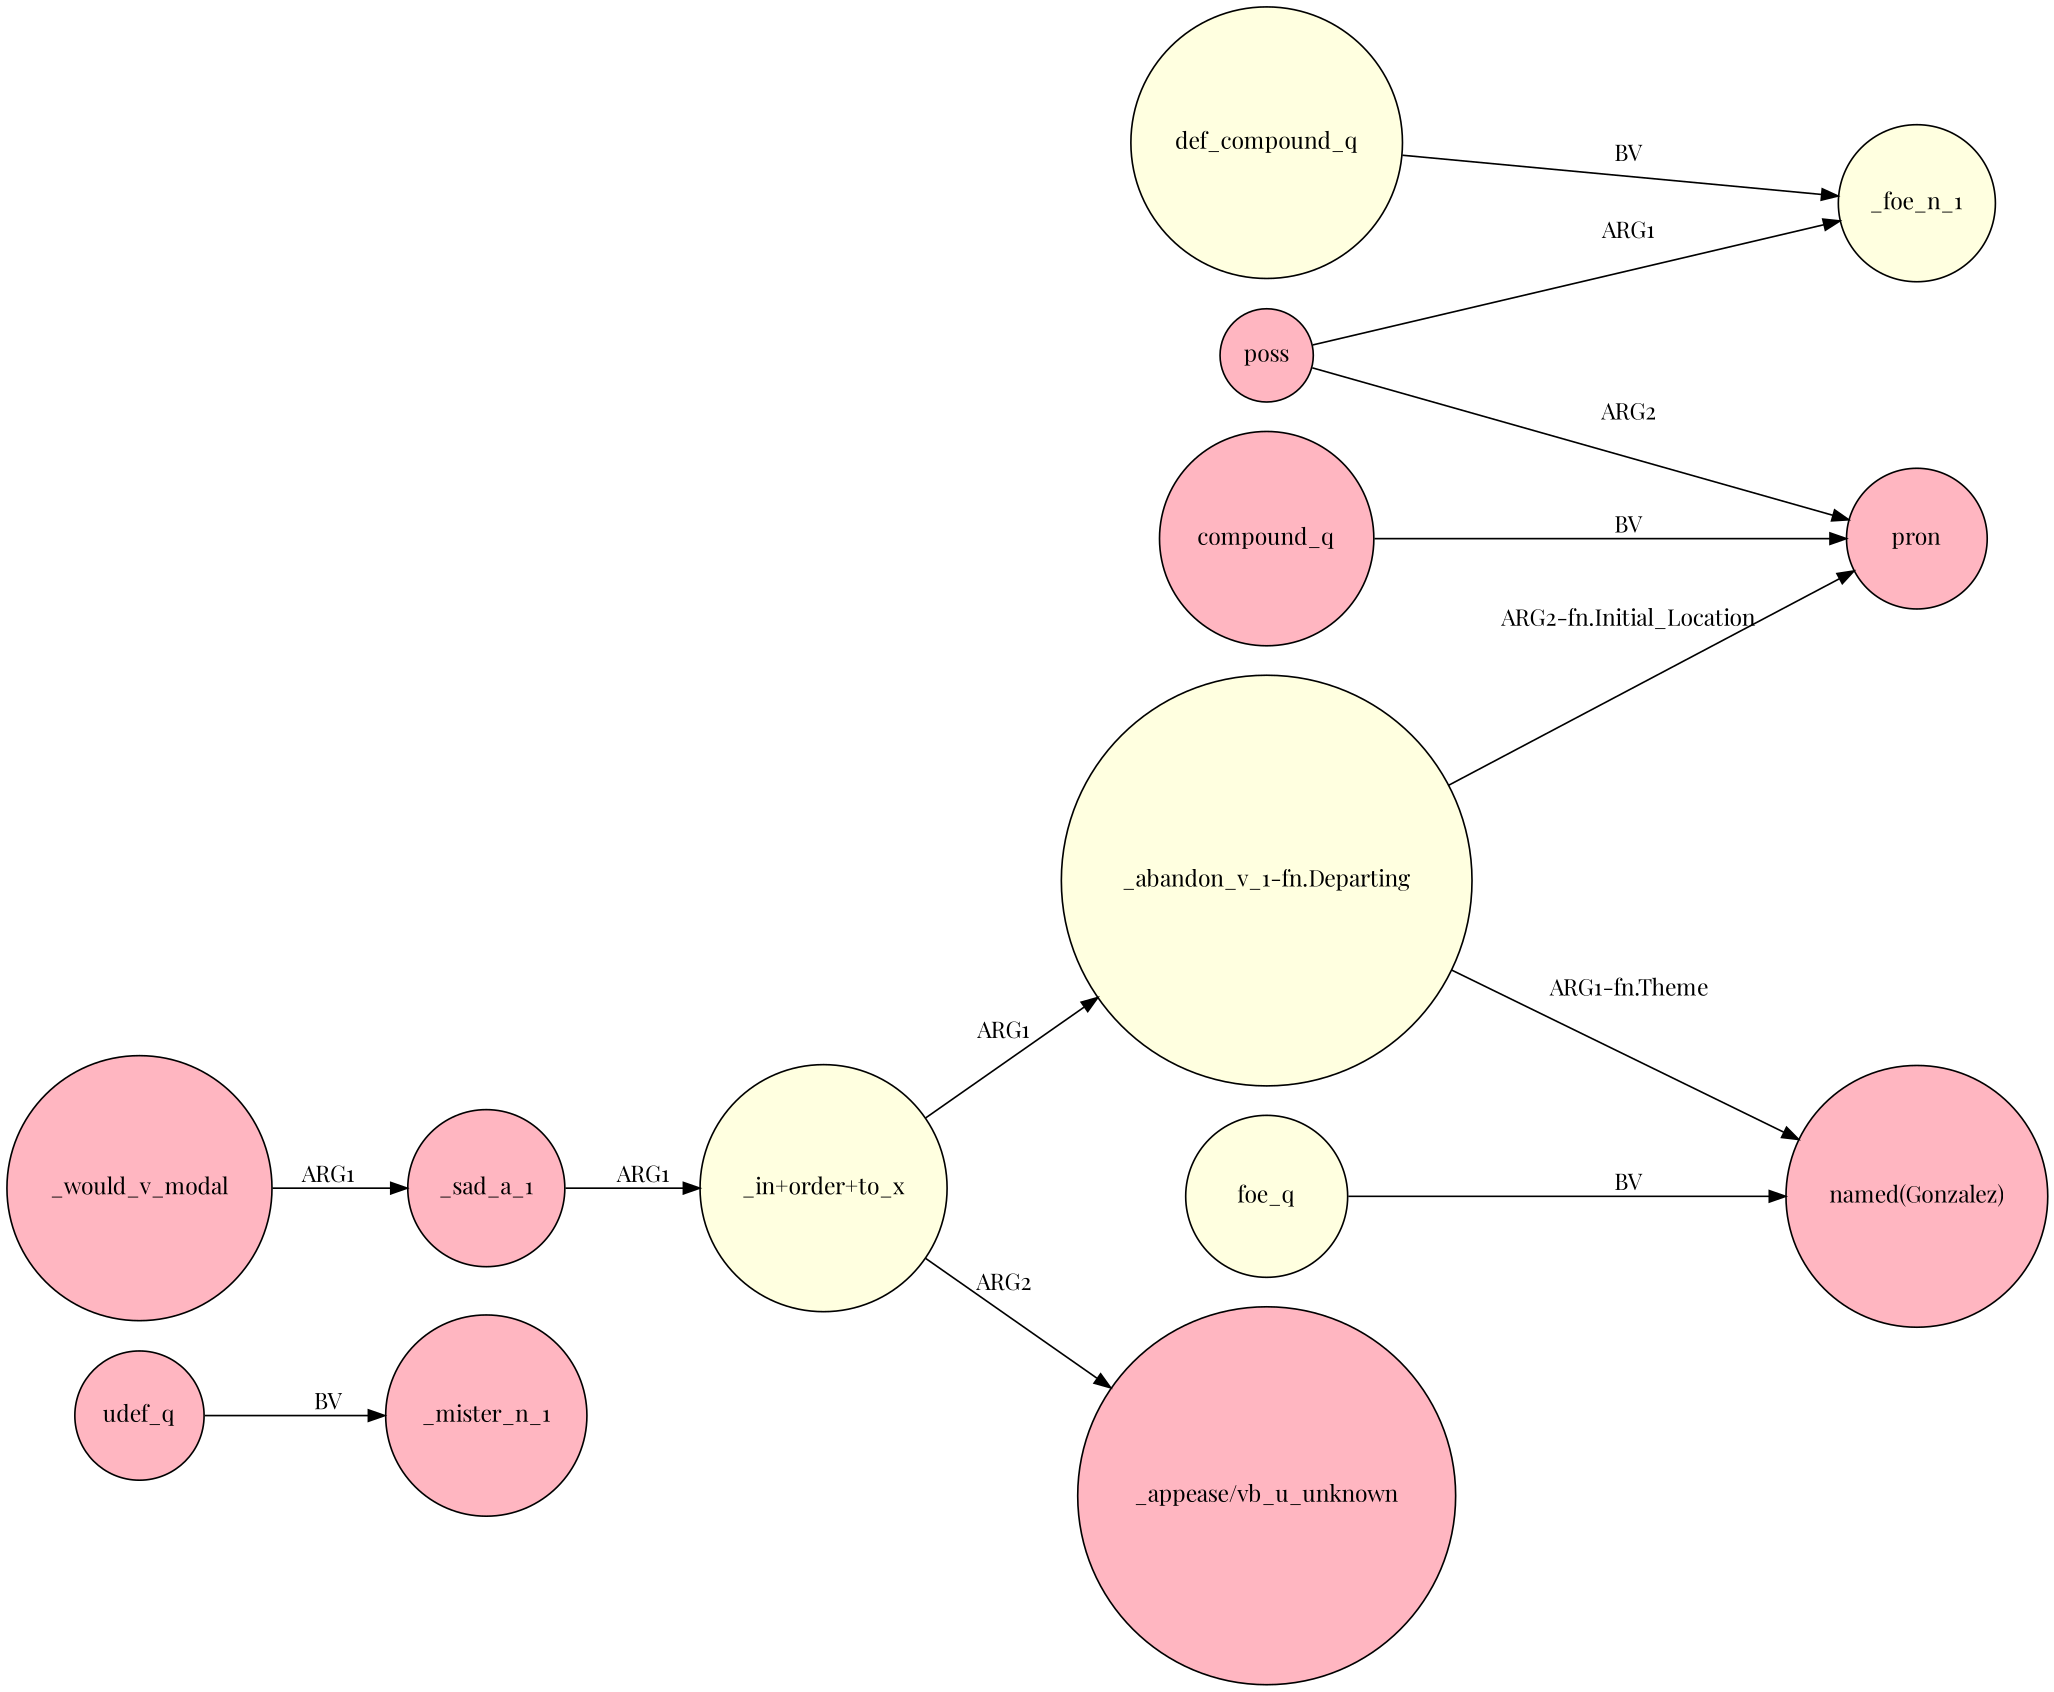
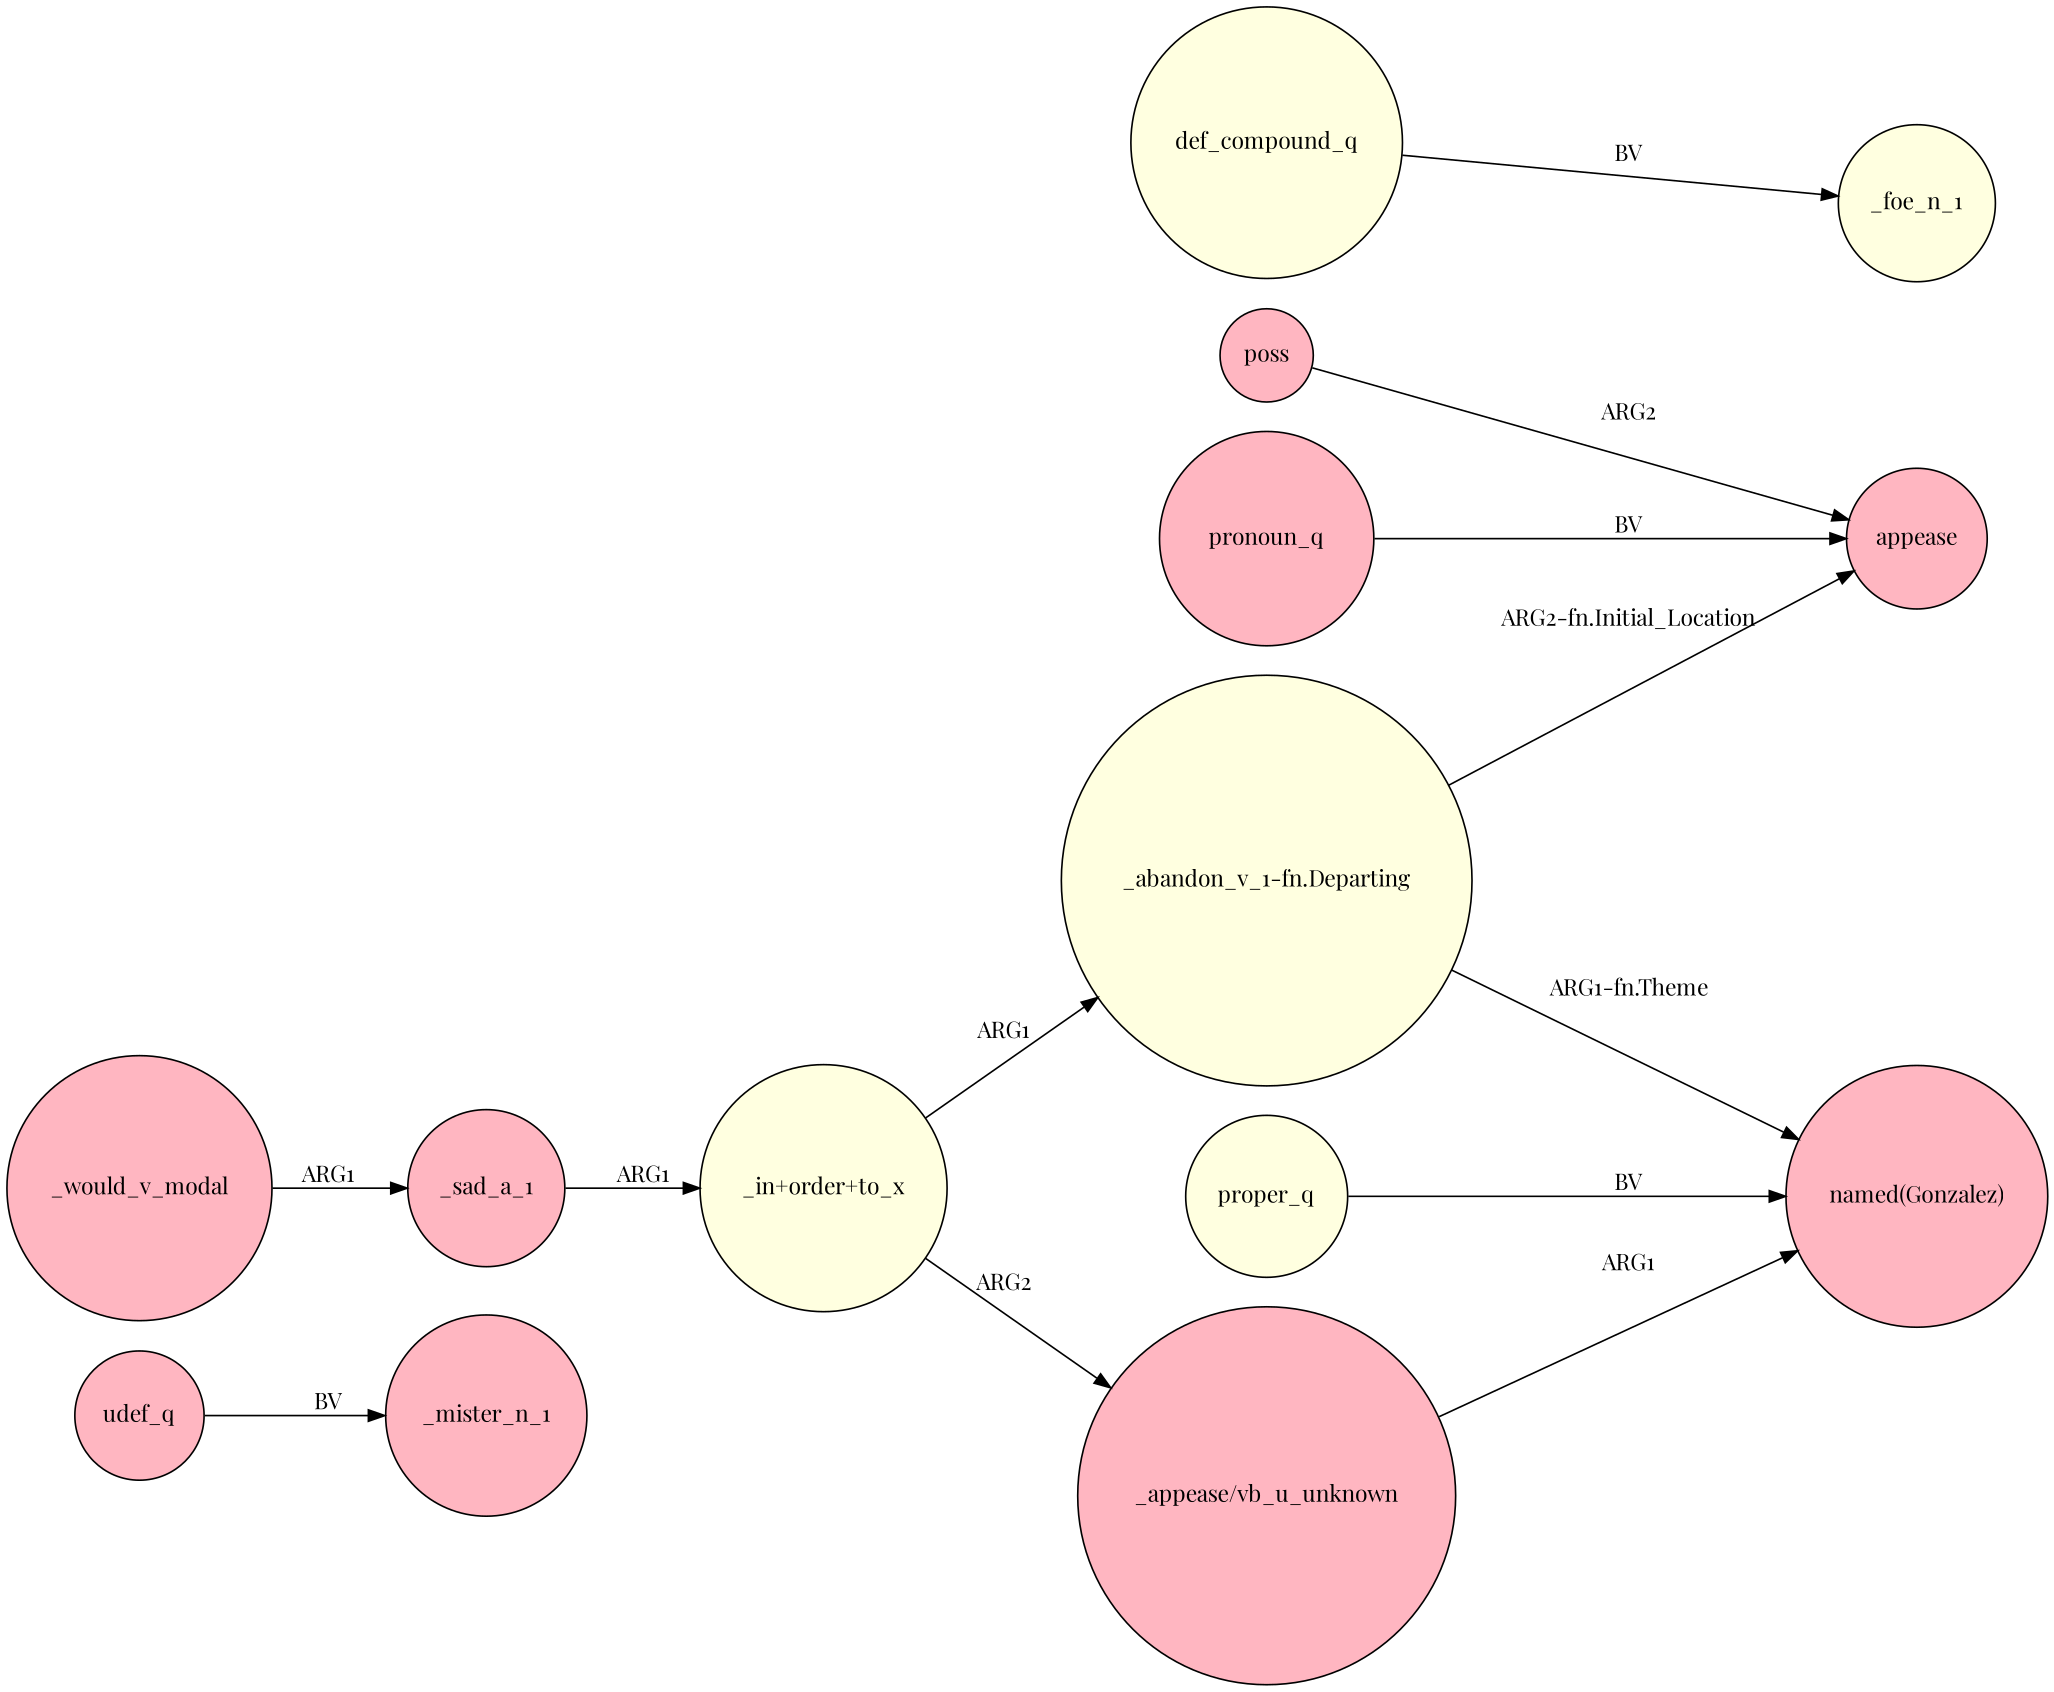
(1568, 285) -> none
(1267, 539) -> (1267, 539)
(1917, 539) -> (1917, 539)
(1267, 1196) -> (1267, 1196)
none -> (1611, 1337)
